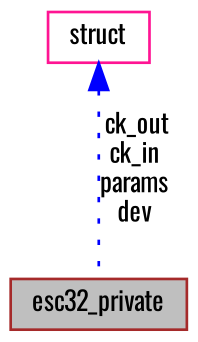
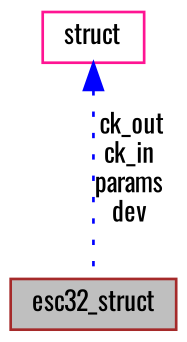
(99, 304) -> (93, 304)
